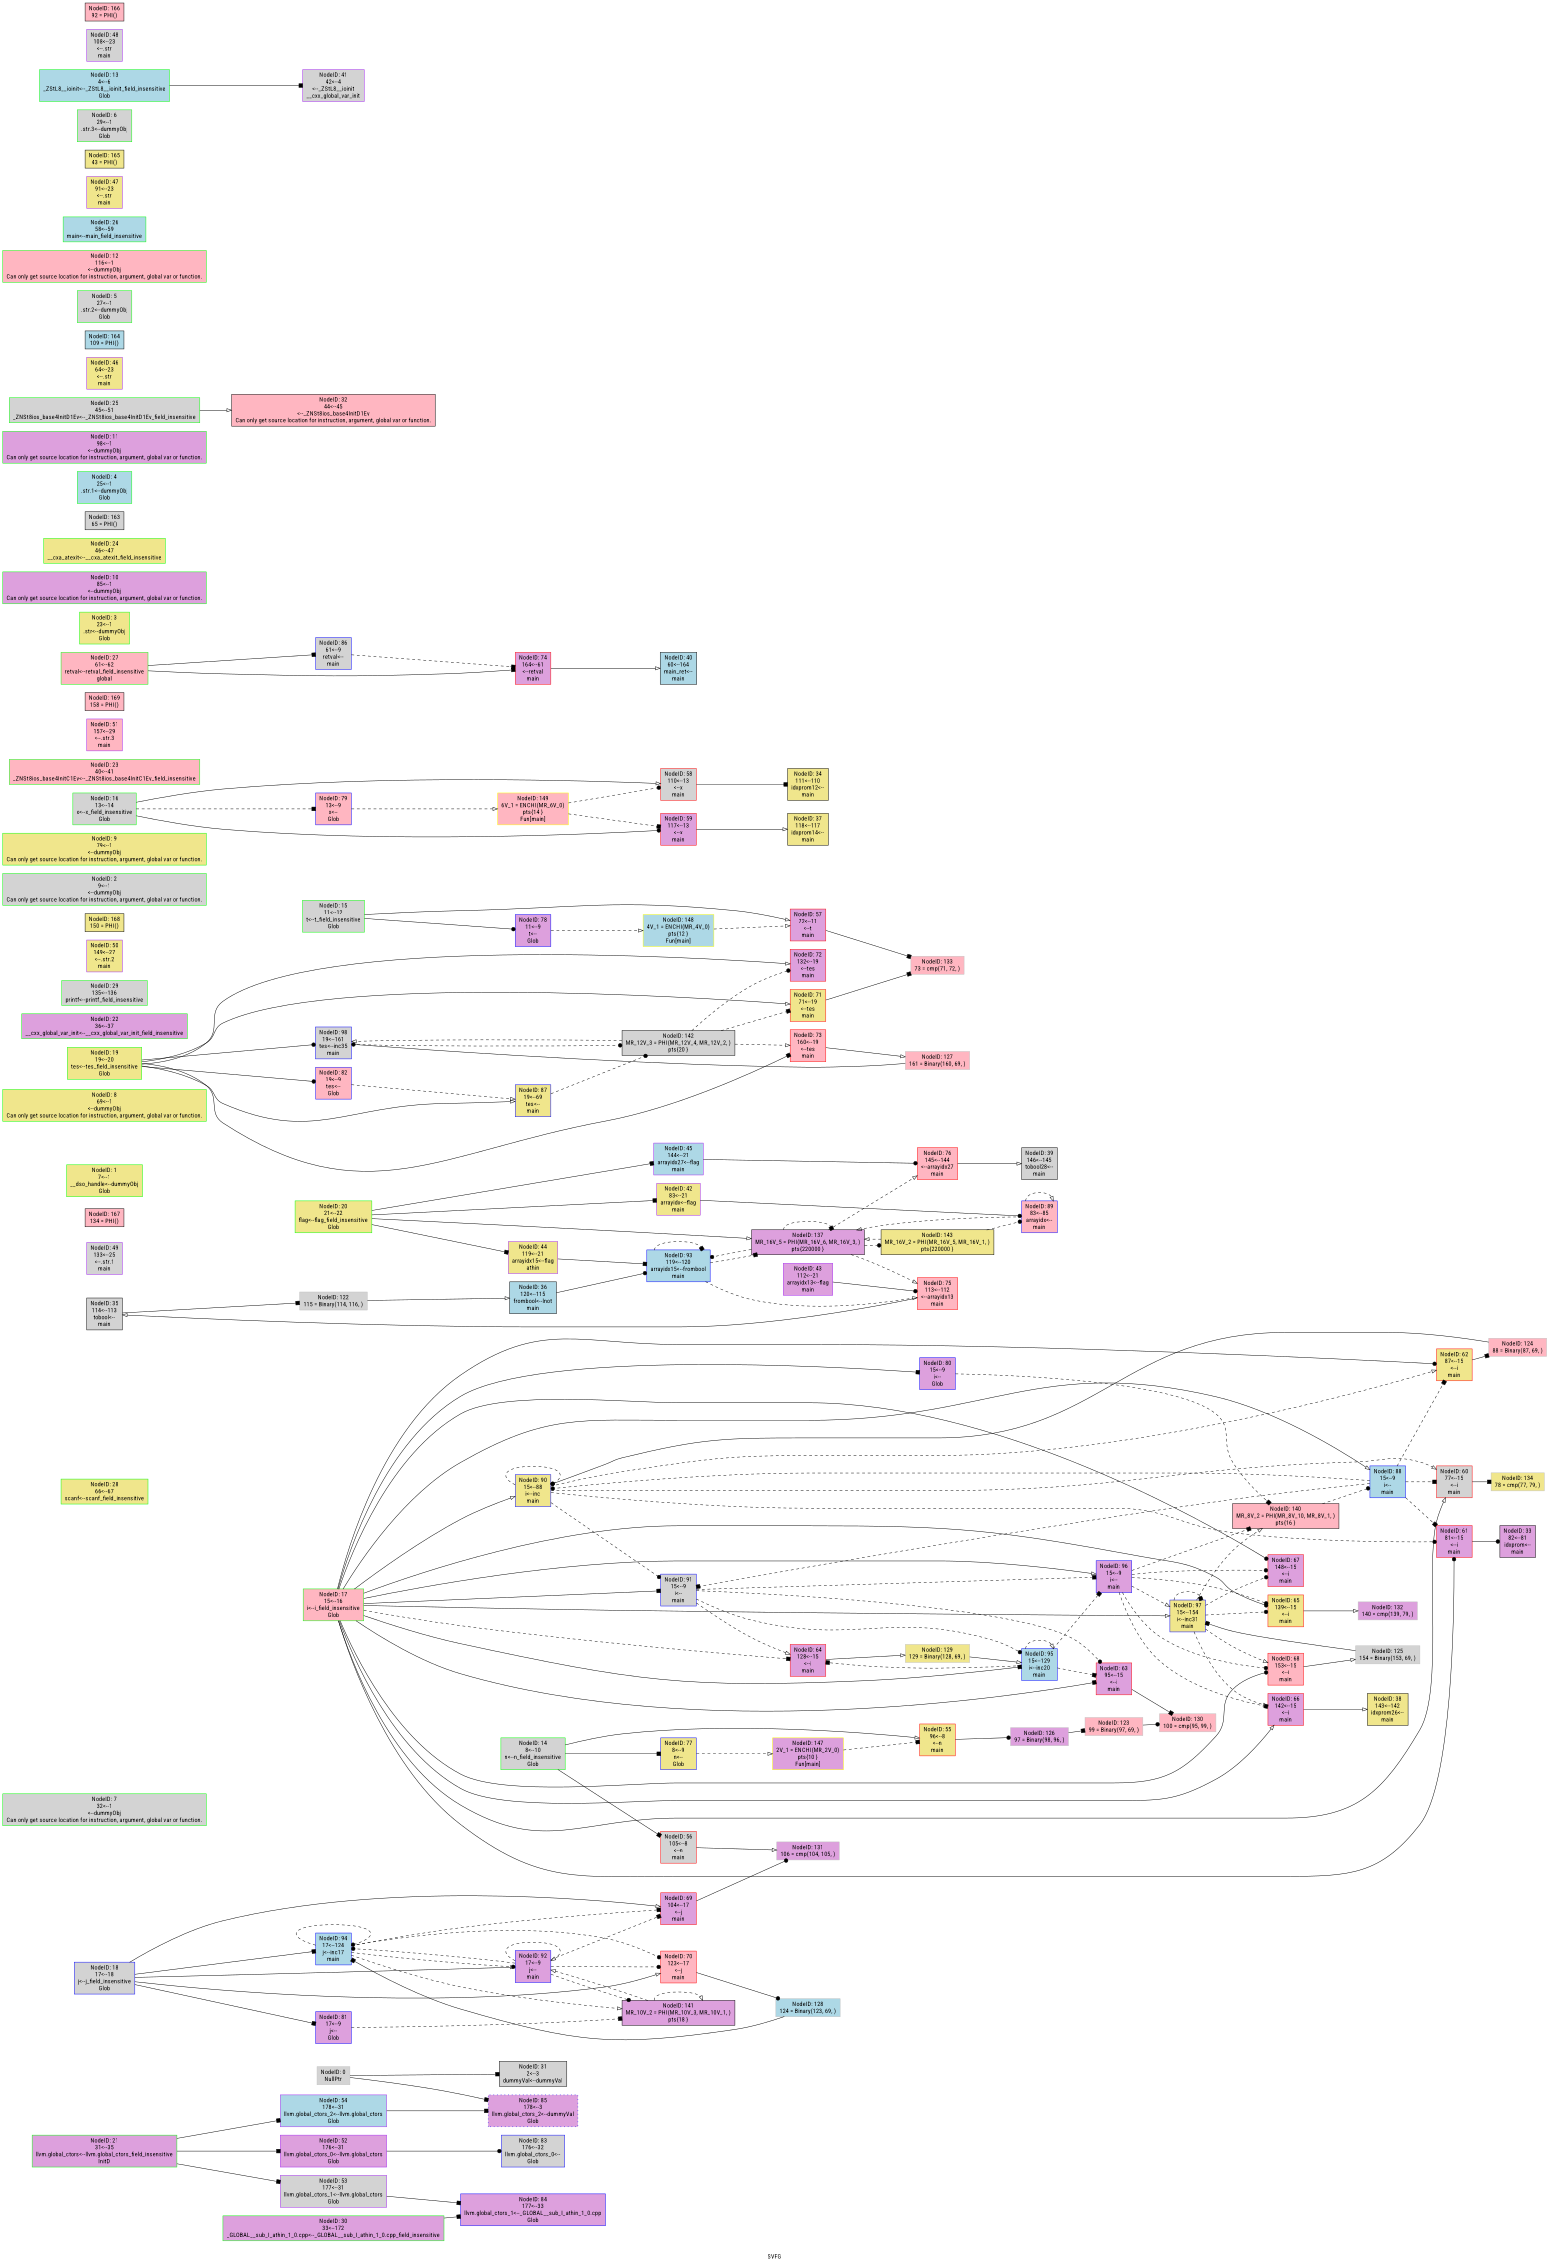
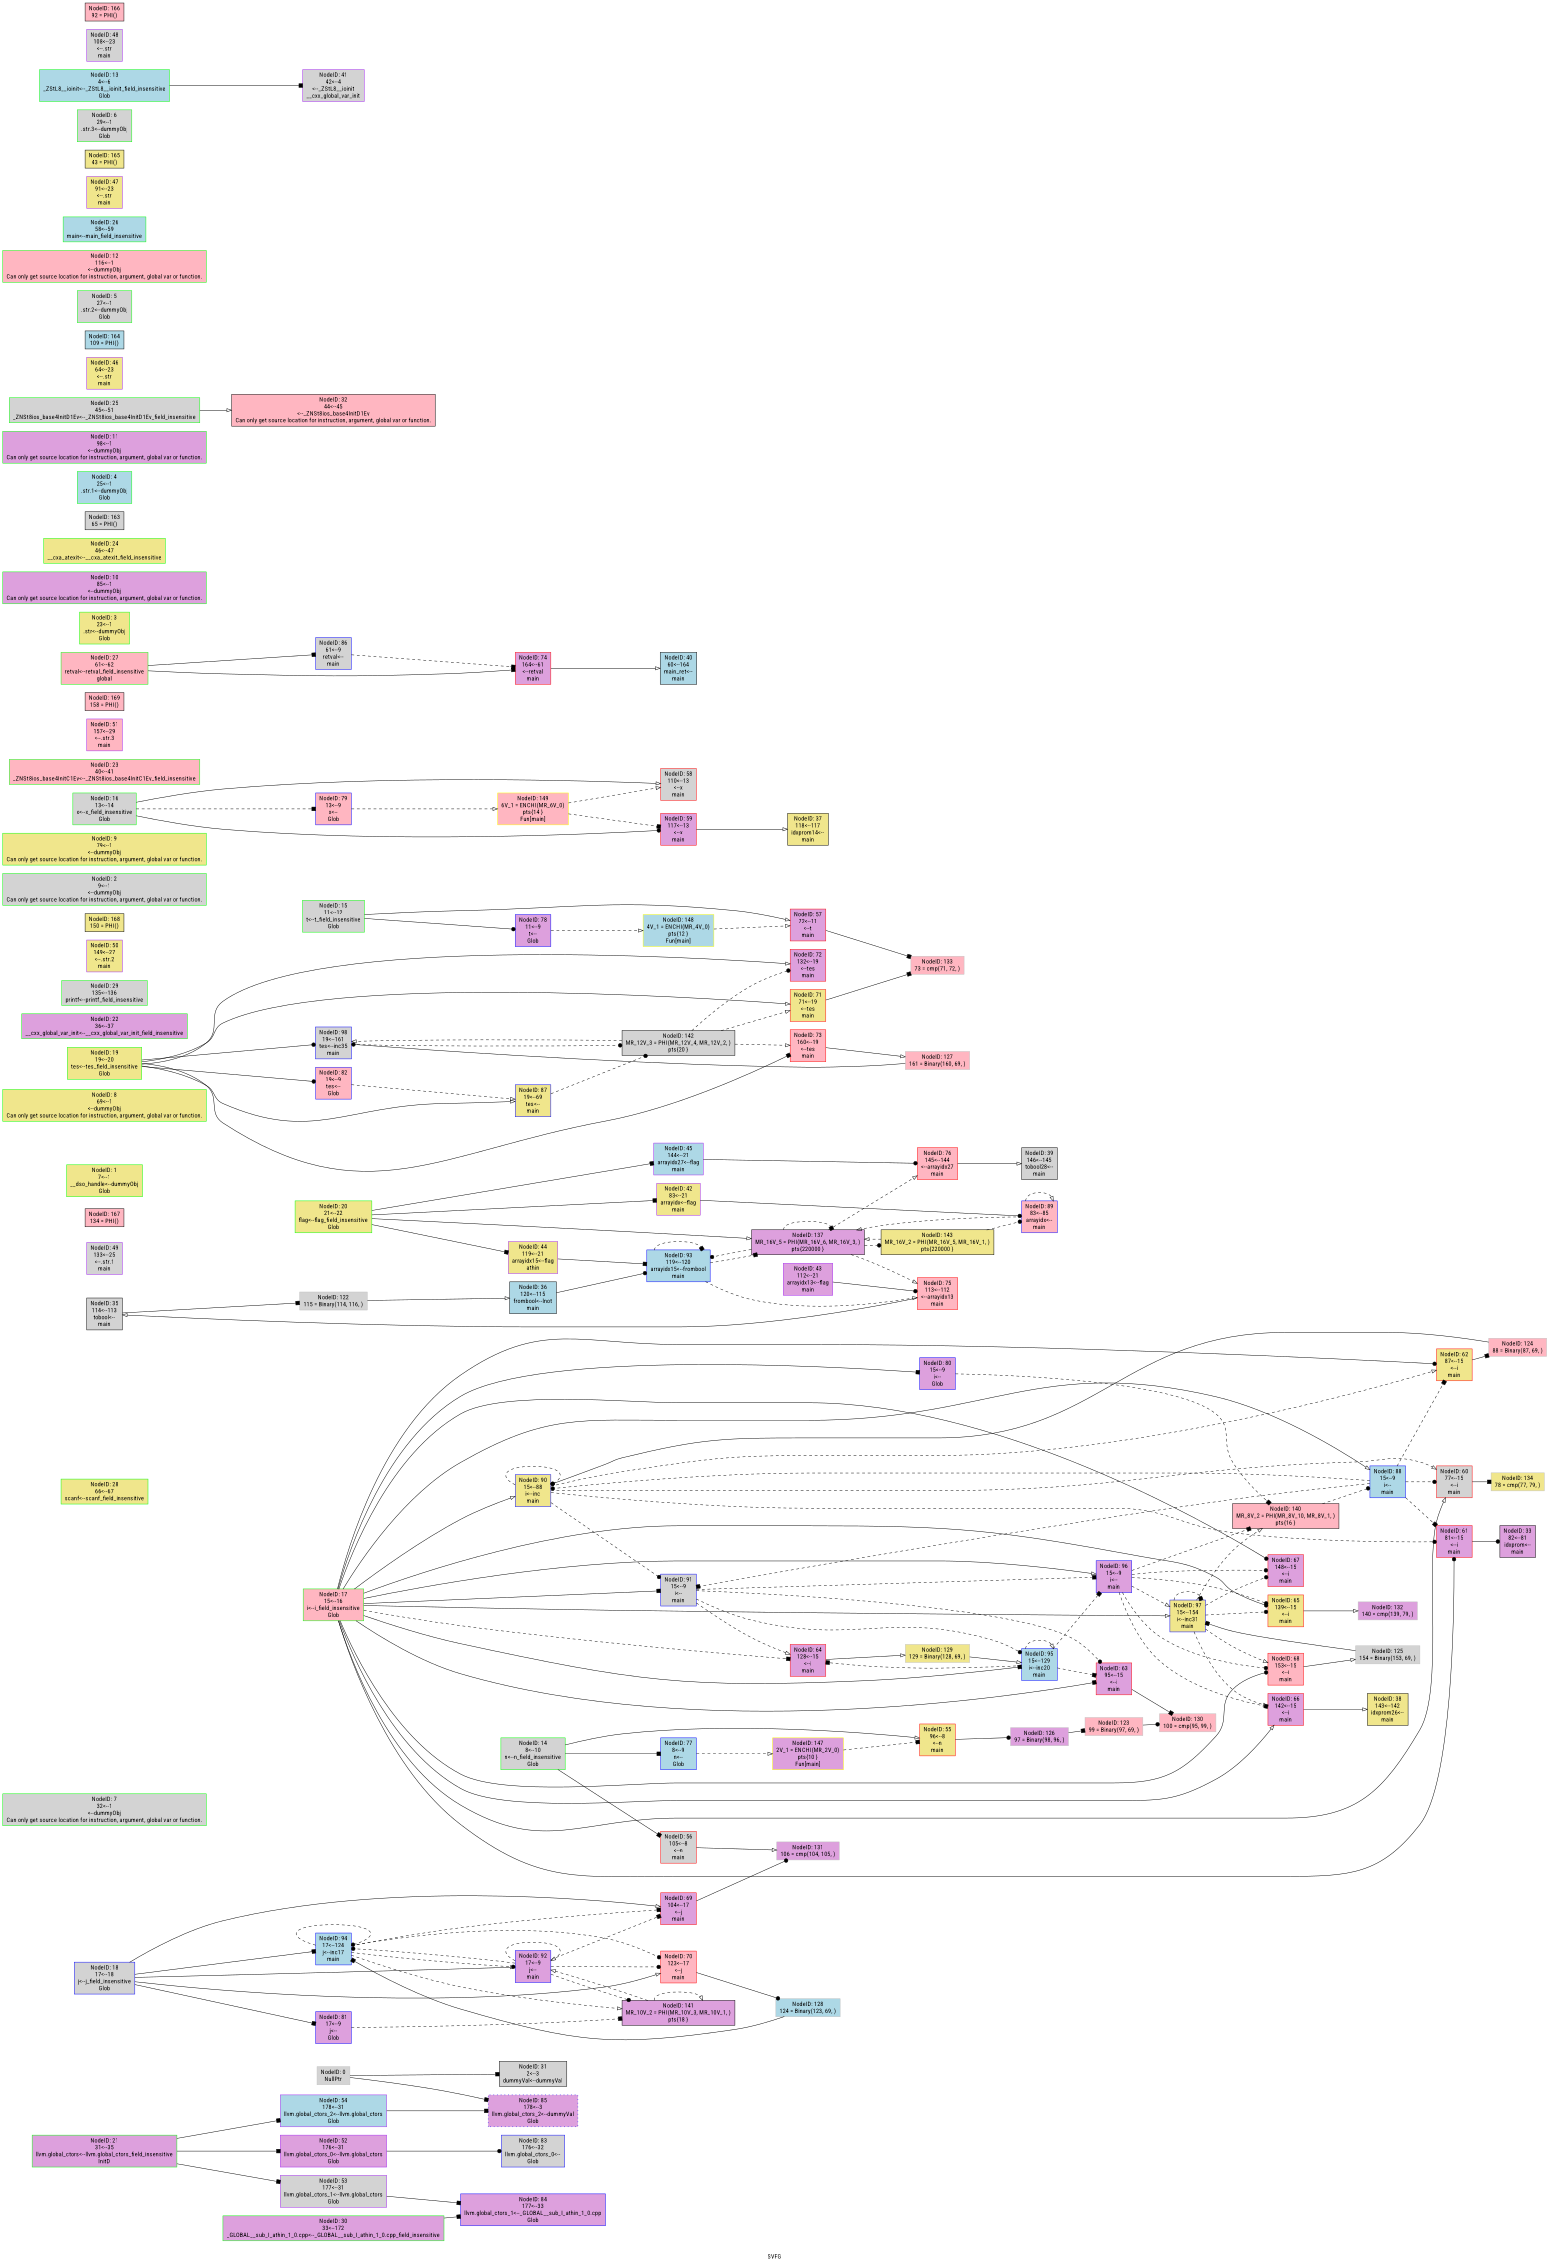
(808, 784) -> none
(613, 795) -> (613, 795)
(753, 1021) -> (753, 1021)
(1419, 1482) -> (1419, 1482)
(678, 1754) -> (678, 1754)
